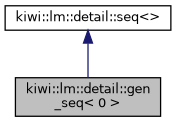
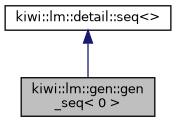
(88, 97) -> (88, 97)
